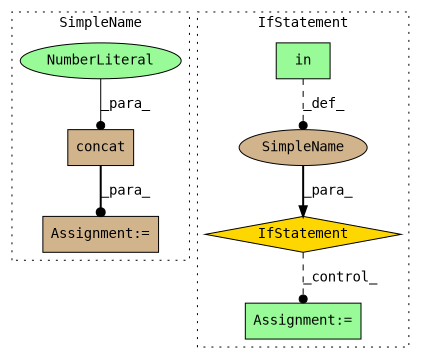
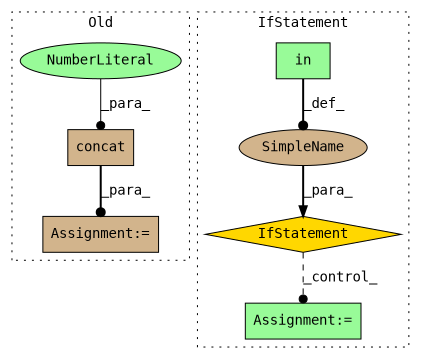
(101, 23) -> (101, 23)
(303, 100) -> (303, 100)
